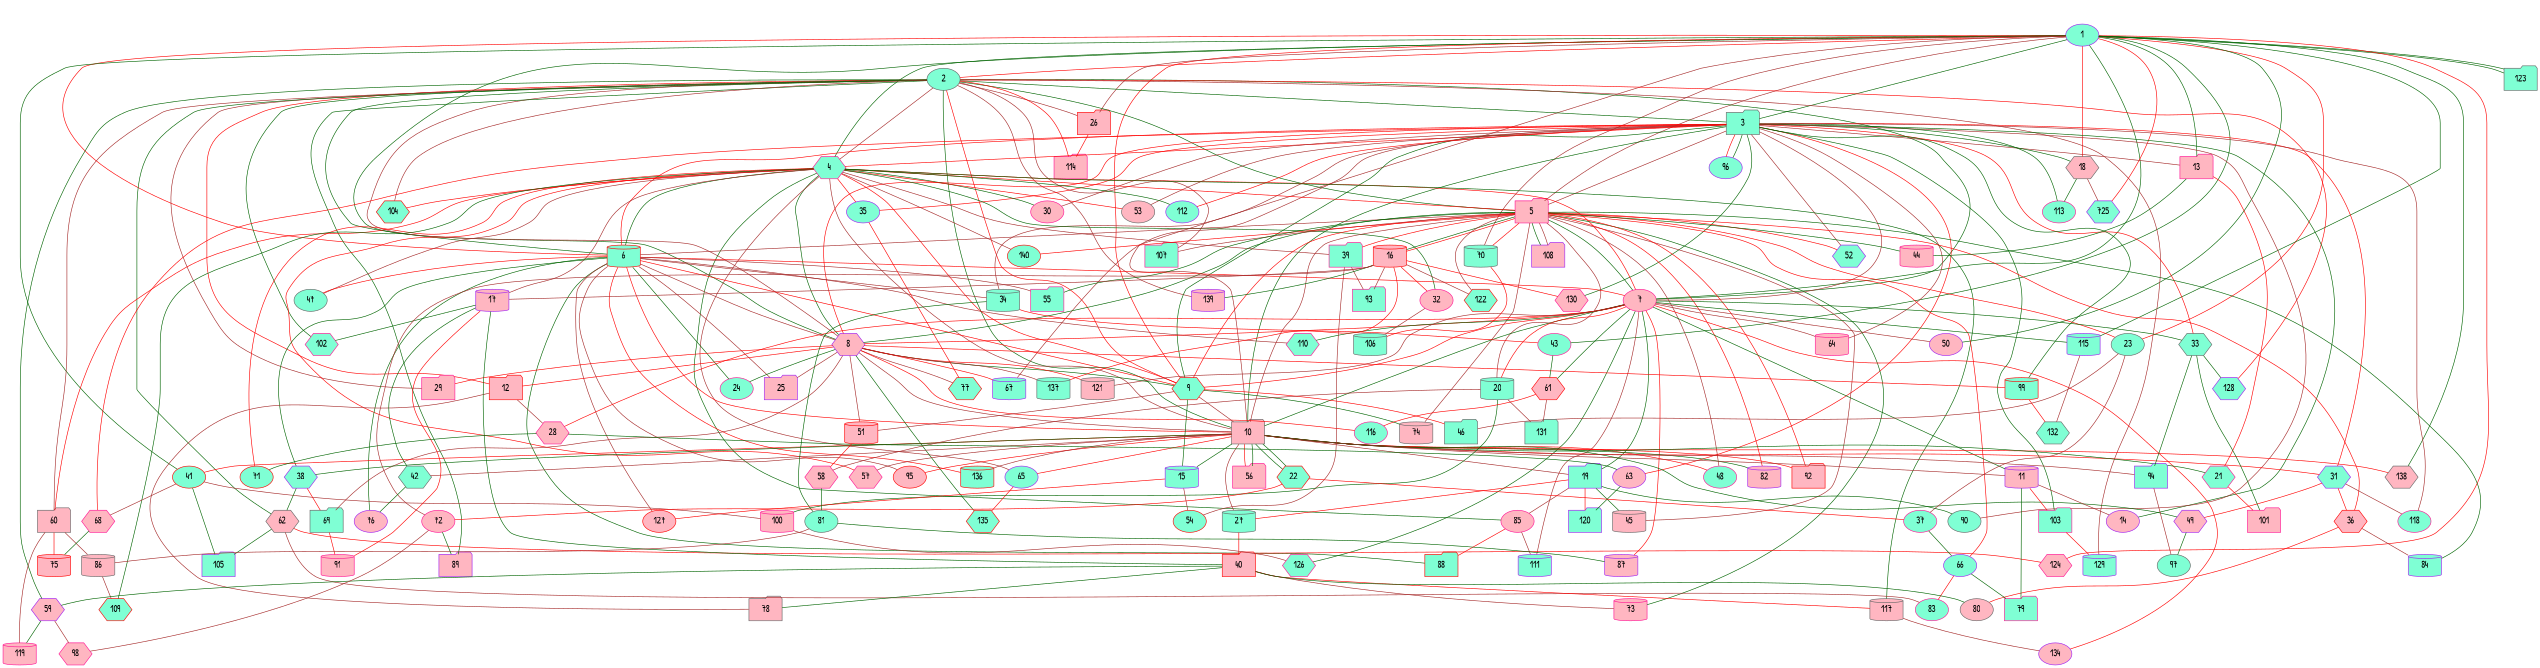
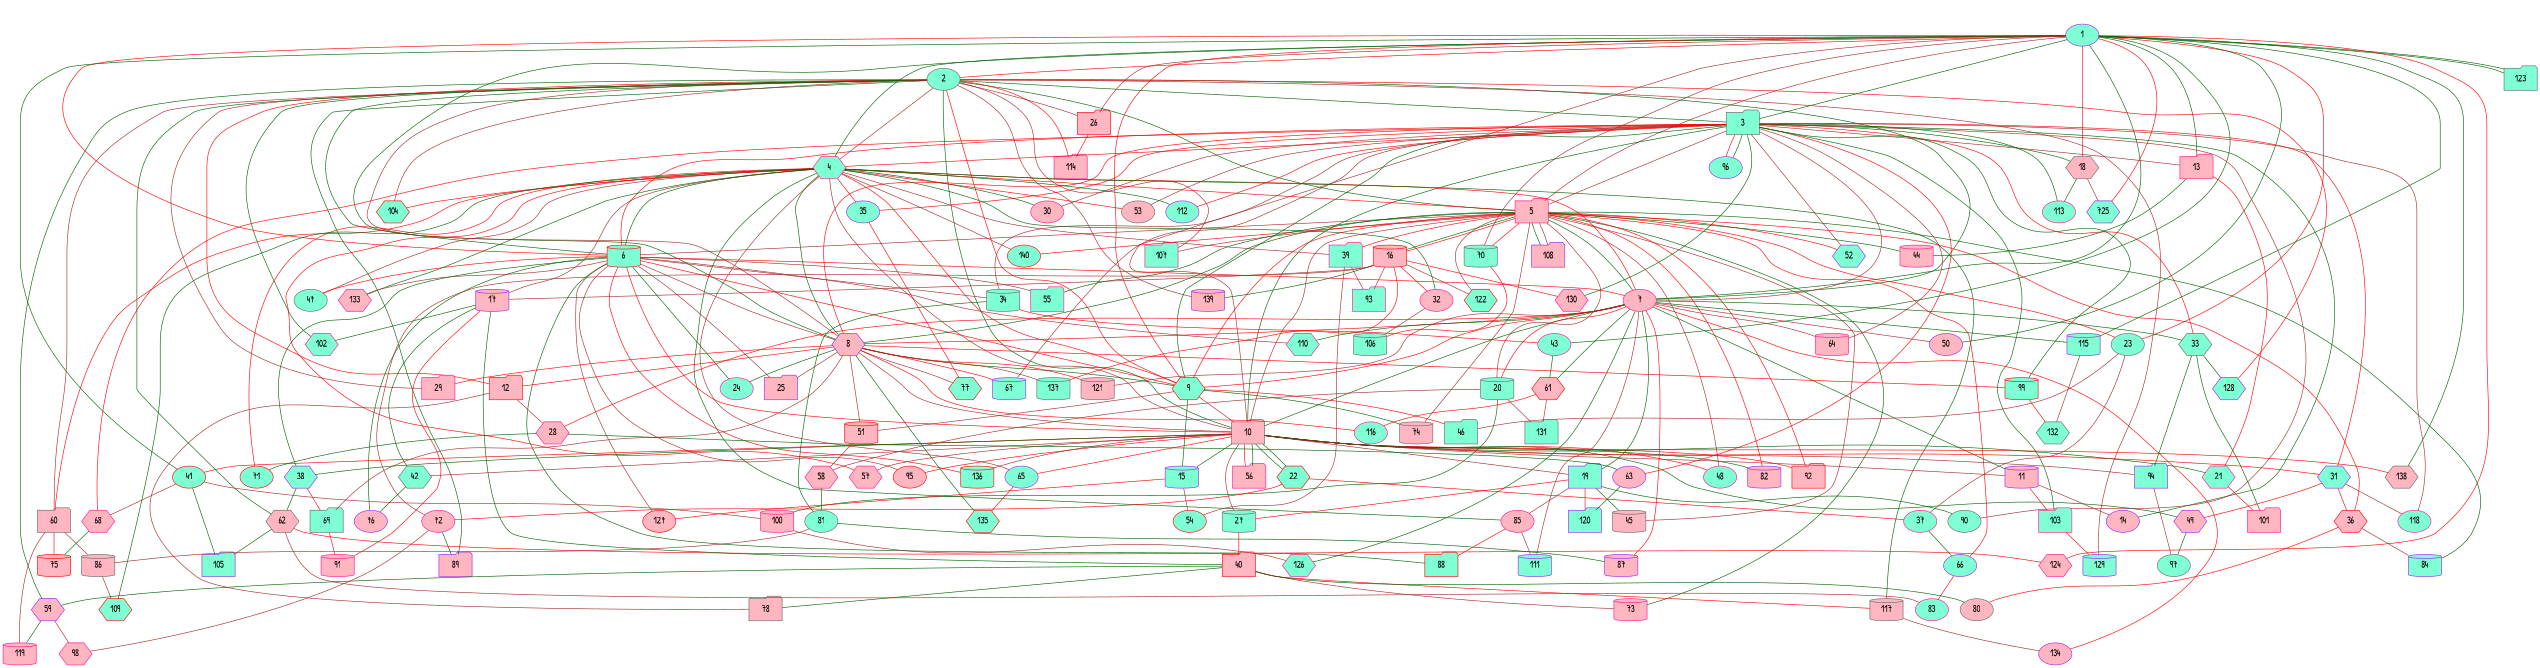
none -> (355, 300)
(2021, 610) -> none
